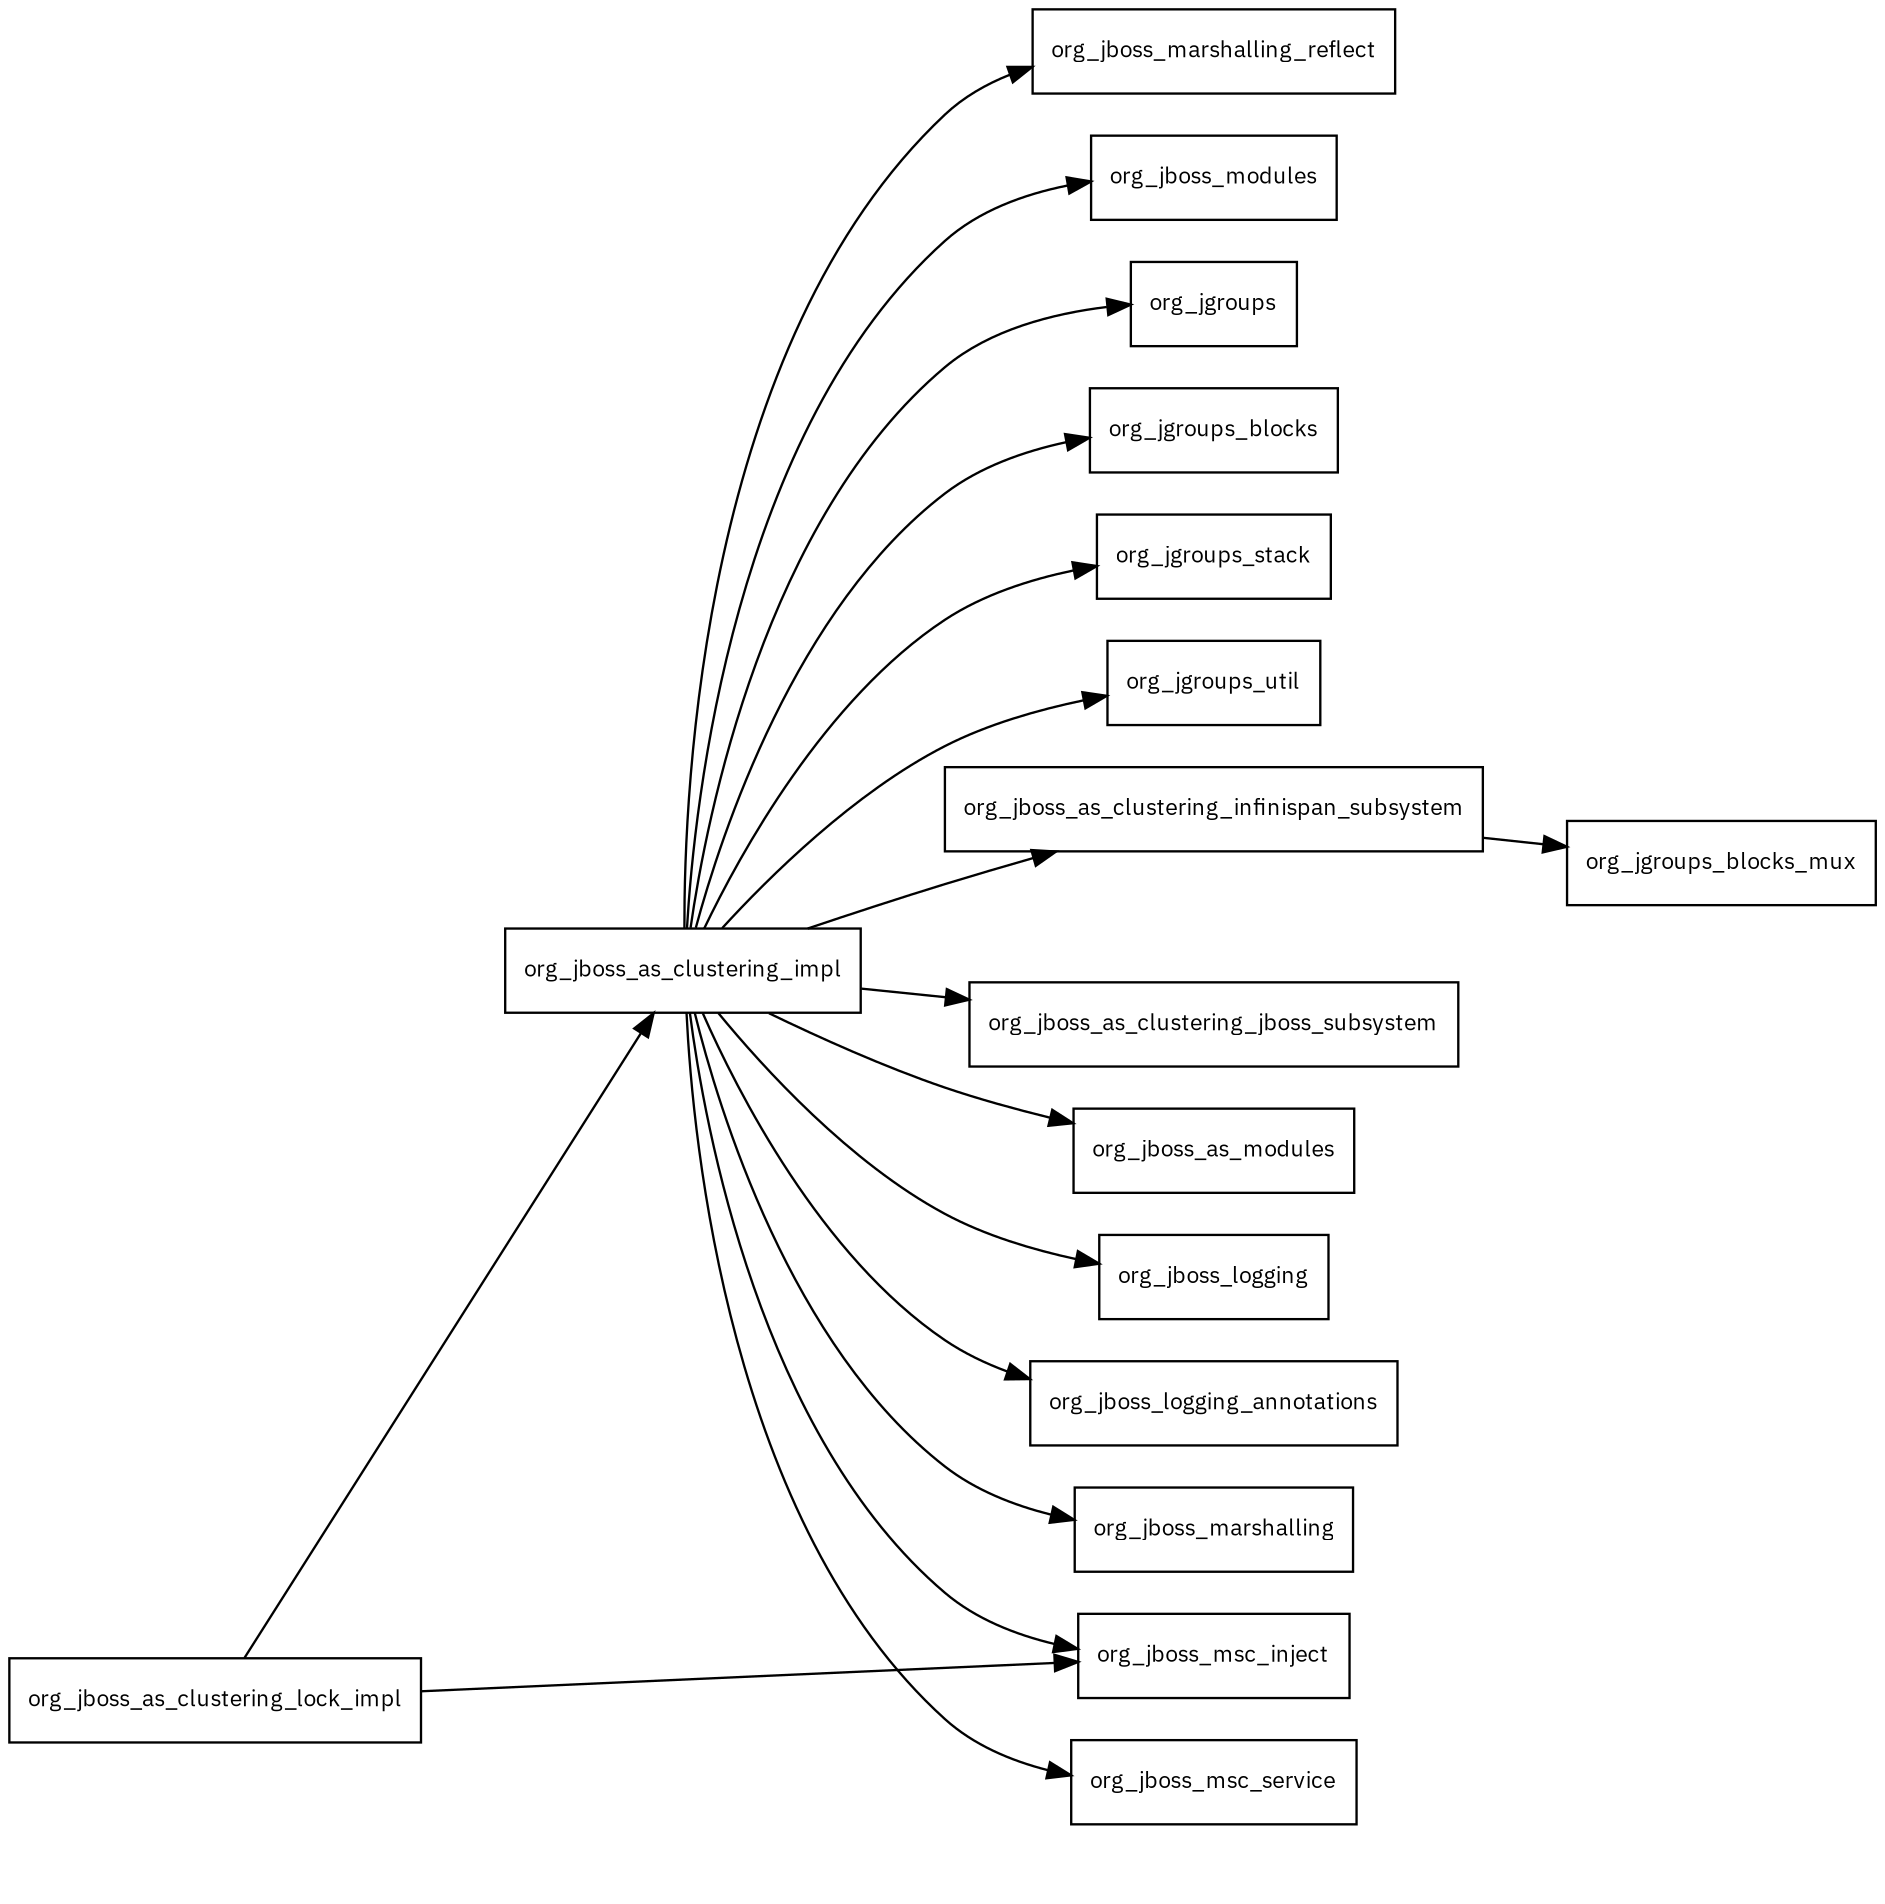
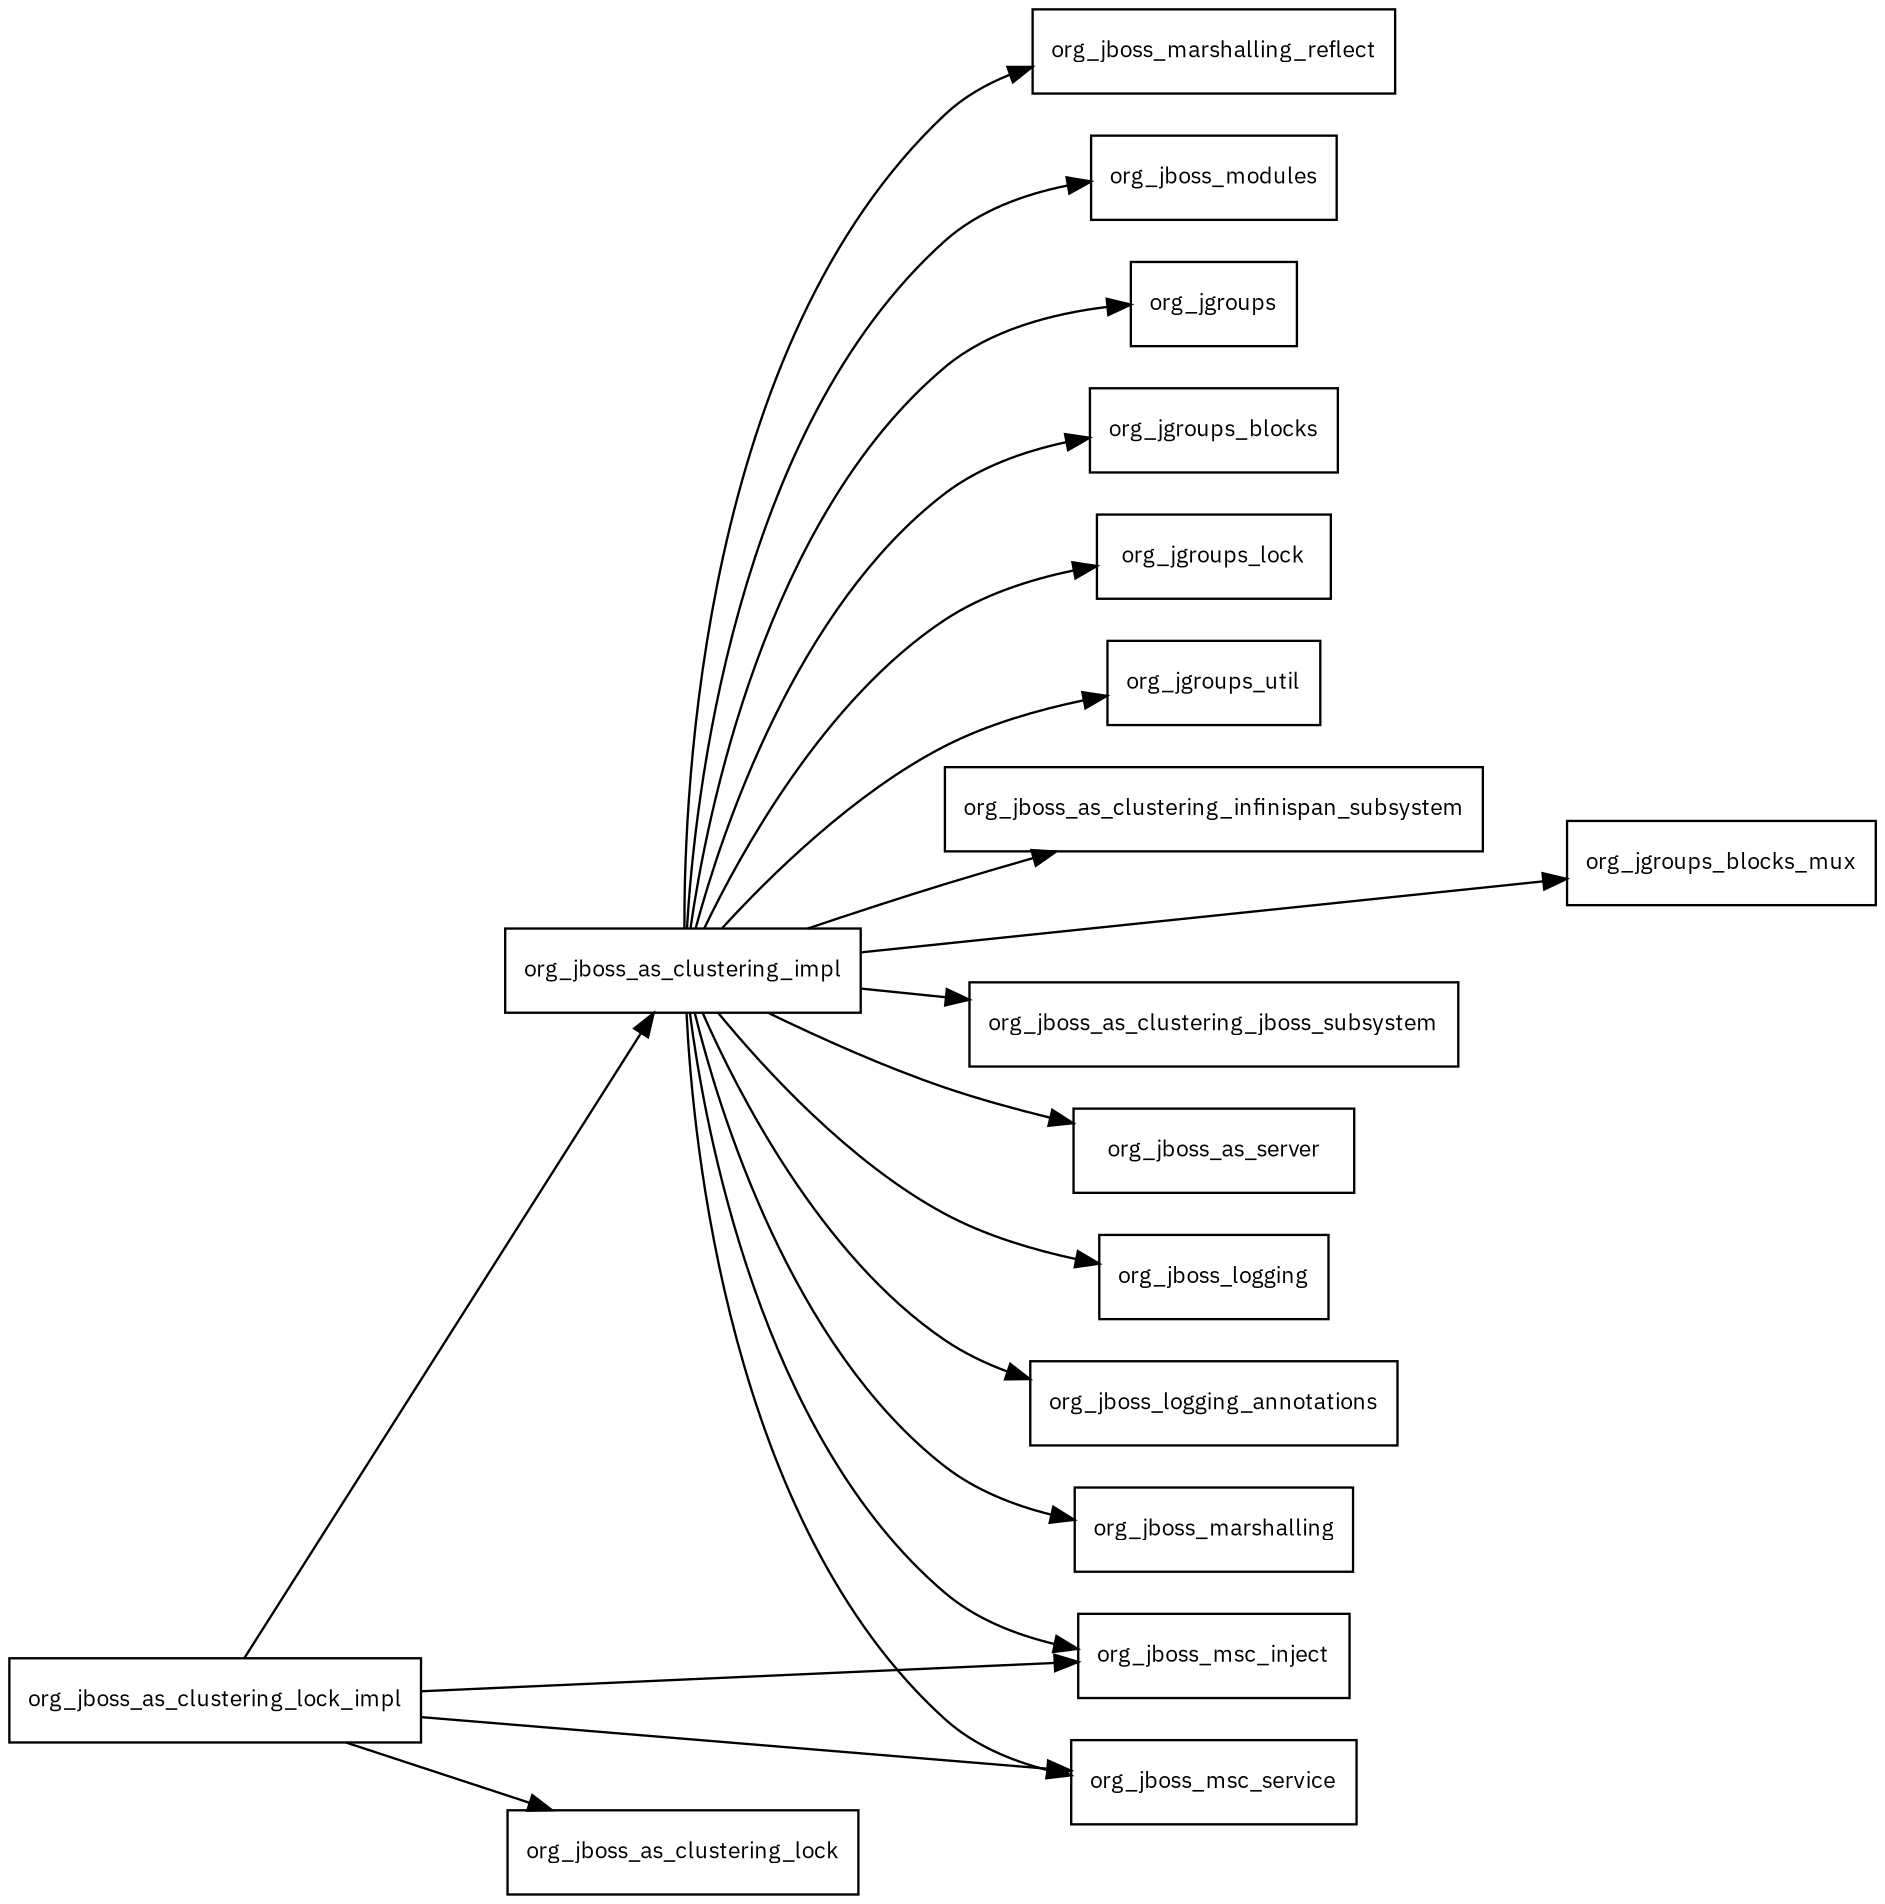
(1214, 557) -> (1214, 557)
(1513, 841) -> (1202, 917)
(1214, 1151) -> (1214, 1151)
none -> (734, 1743)
none -> (683, 1852)
